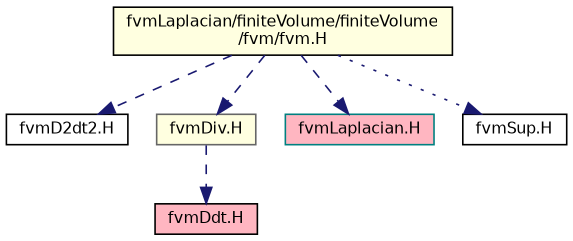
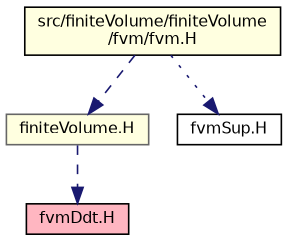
(283, 31) -> (153, 31)
(67, 129) -> none
(206, 129) -> (78, 129)
(360, 129) -> none
